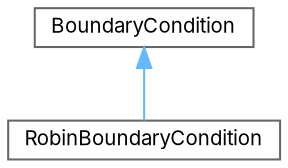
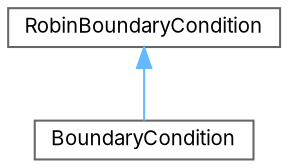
(144, 94) -> (144, 94)
